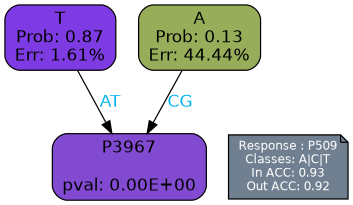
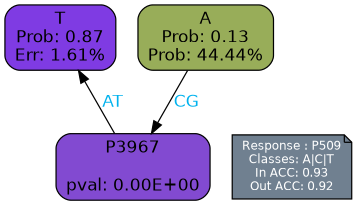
(200, 38) -> (206, 38)
(92, 97) -> (100, 107)
